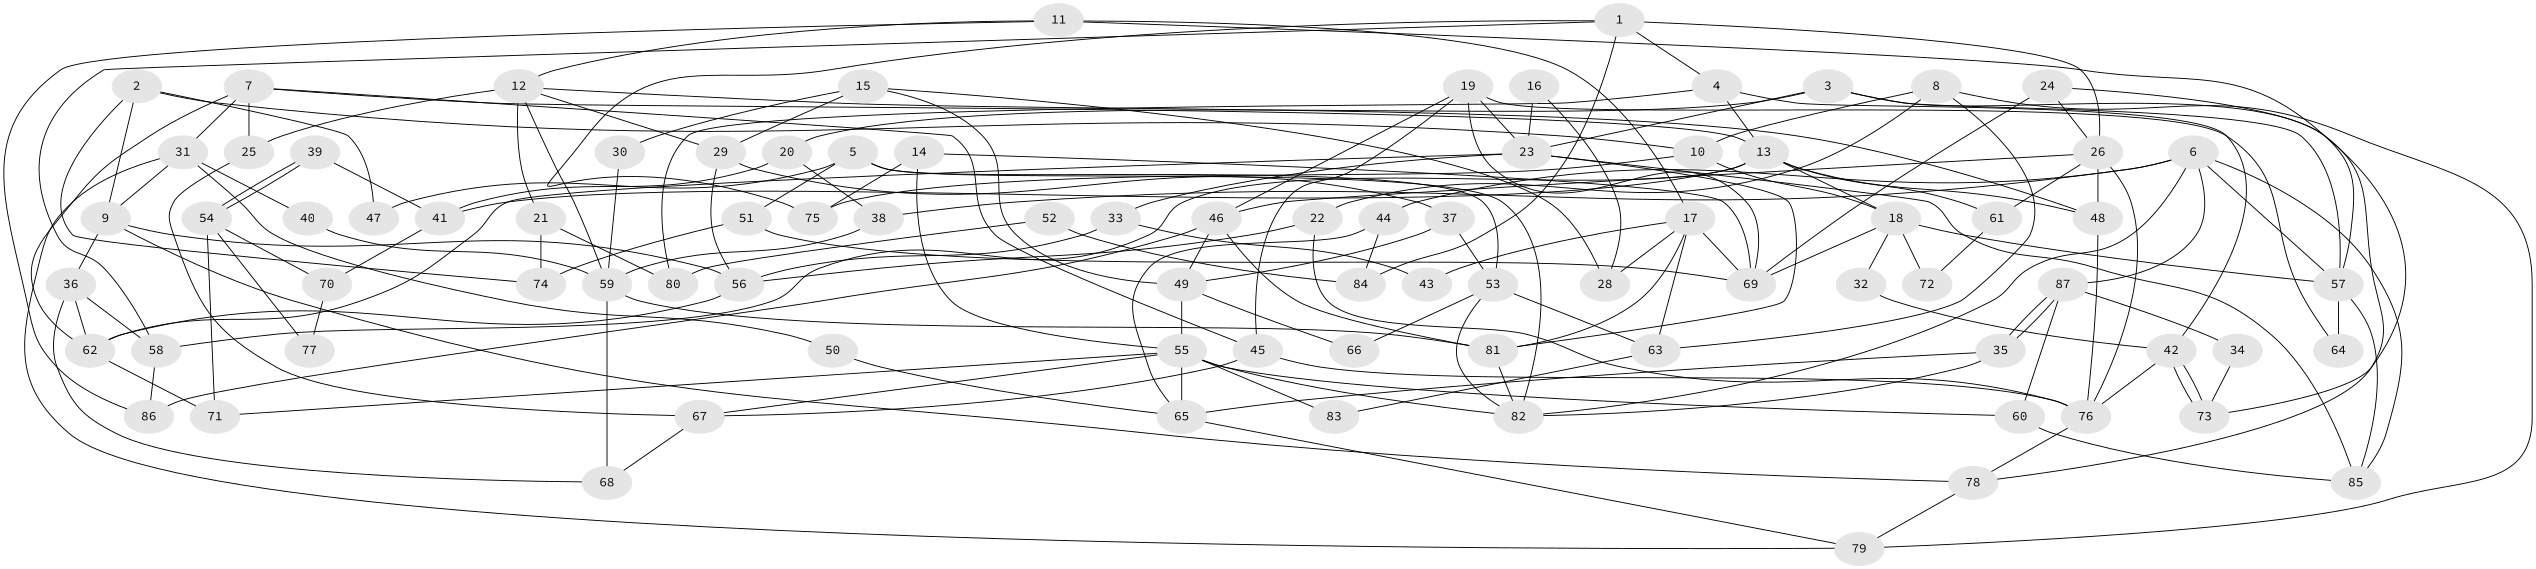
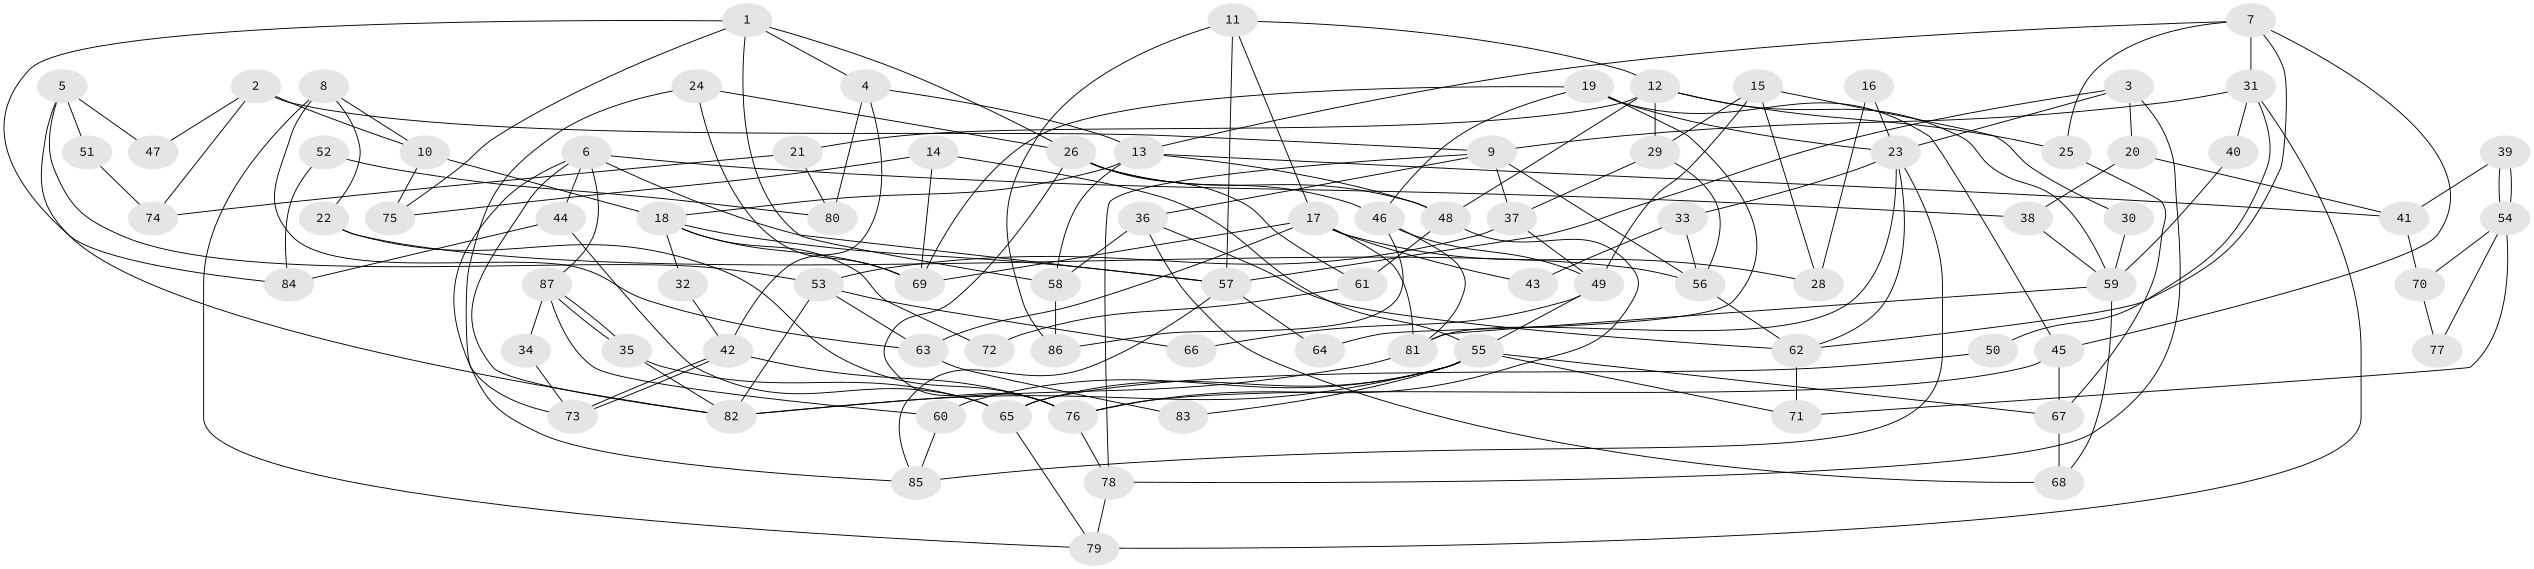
none -> (1499, 178)
(1880, 185) -> (1404, 252)
(1269, 262) -> none
